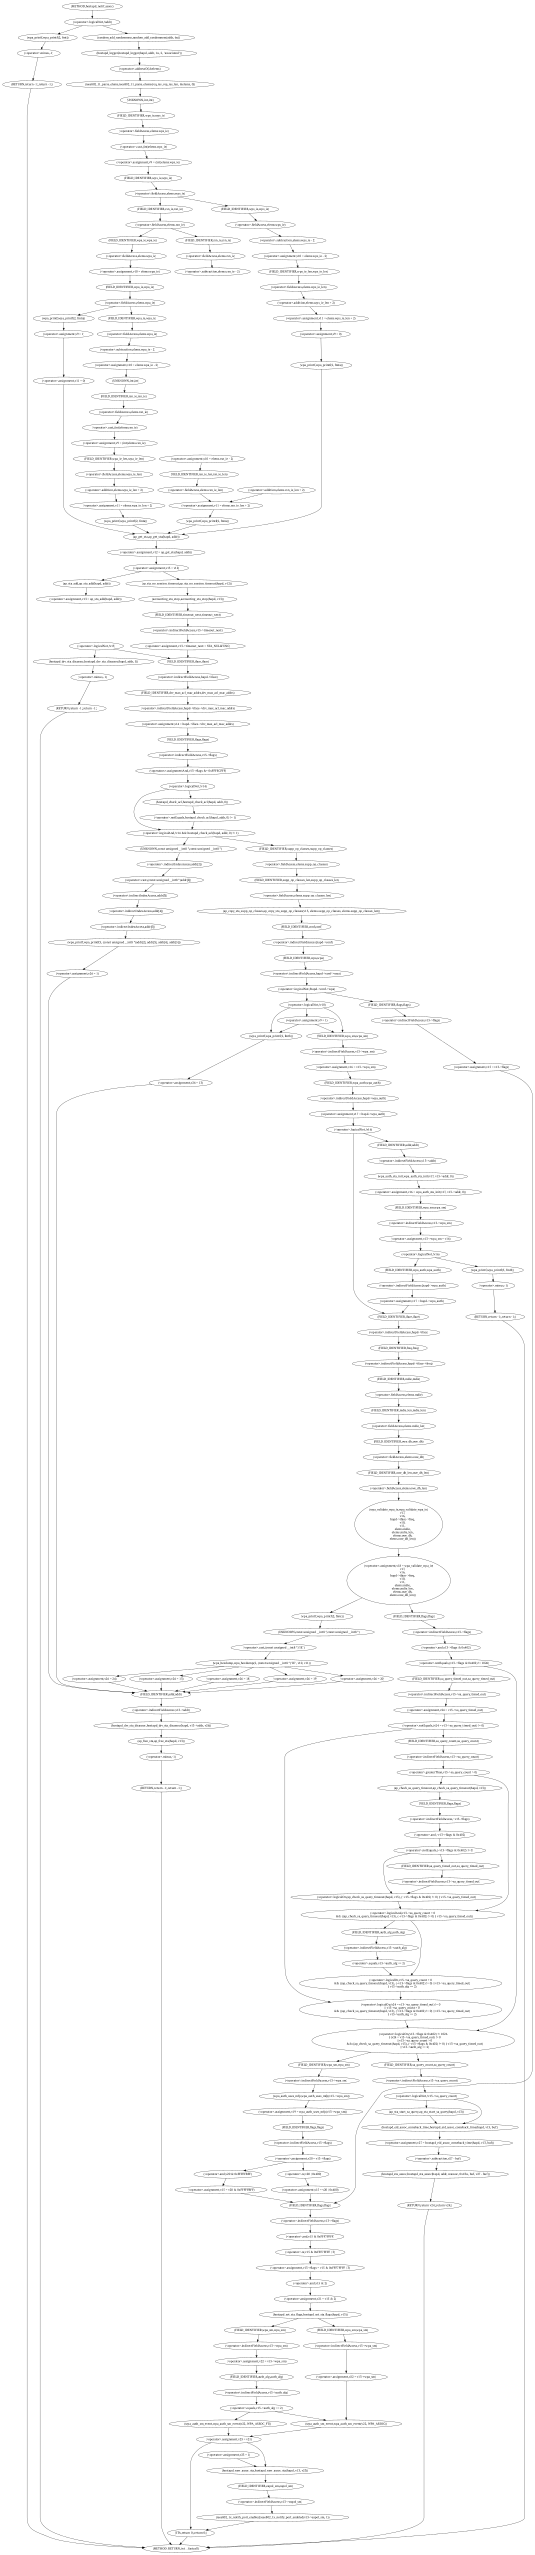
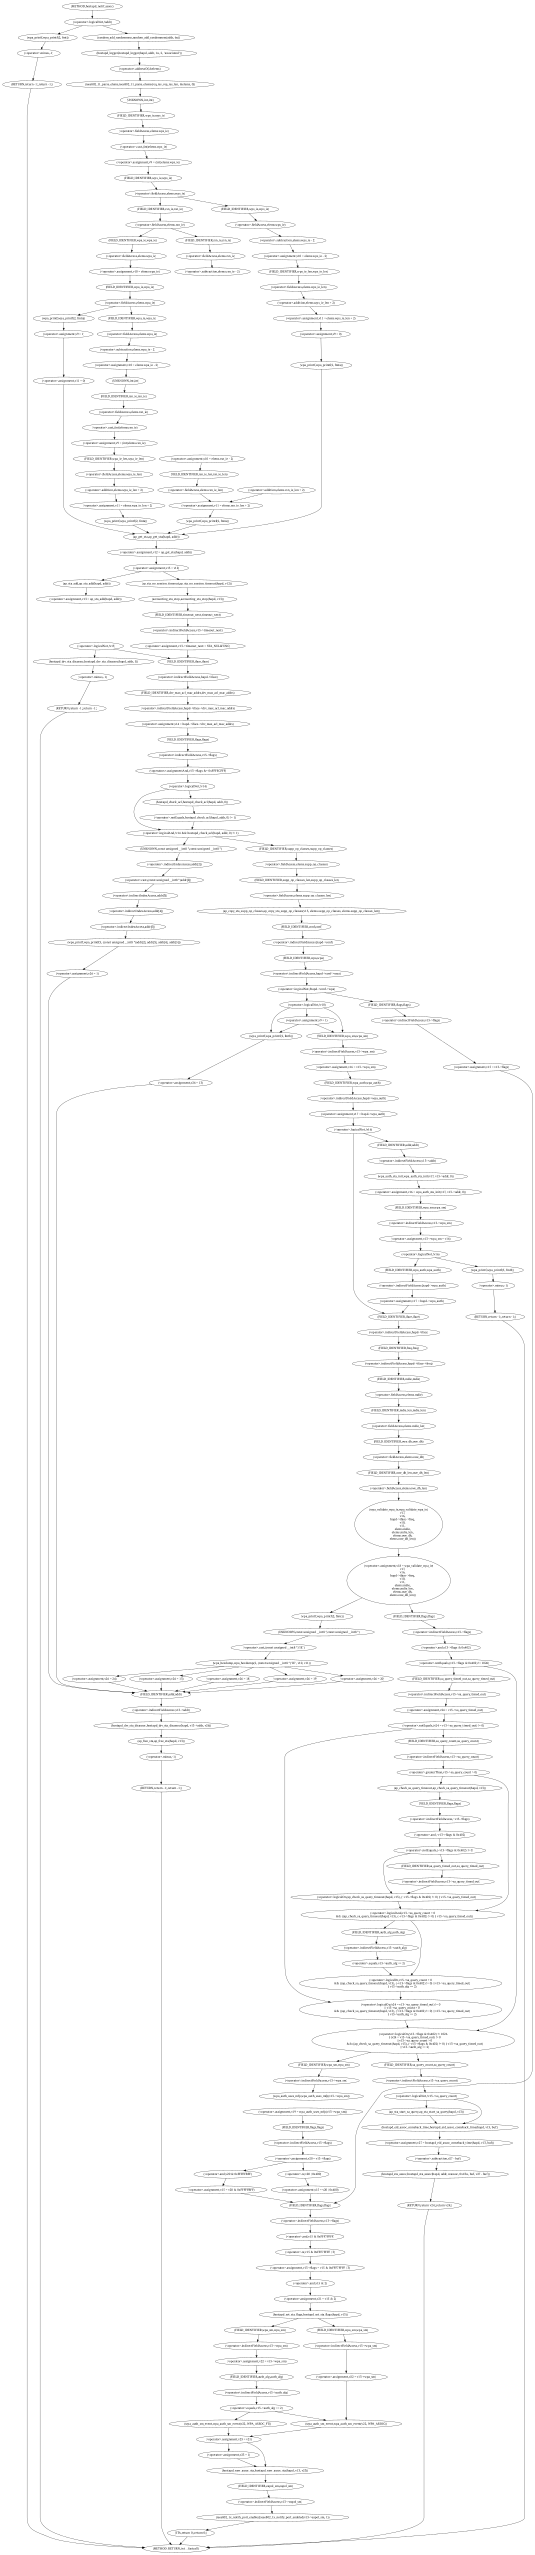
(308, 2103) -> none
(190, 2480) -> (229, 2446)
